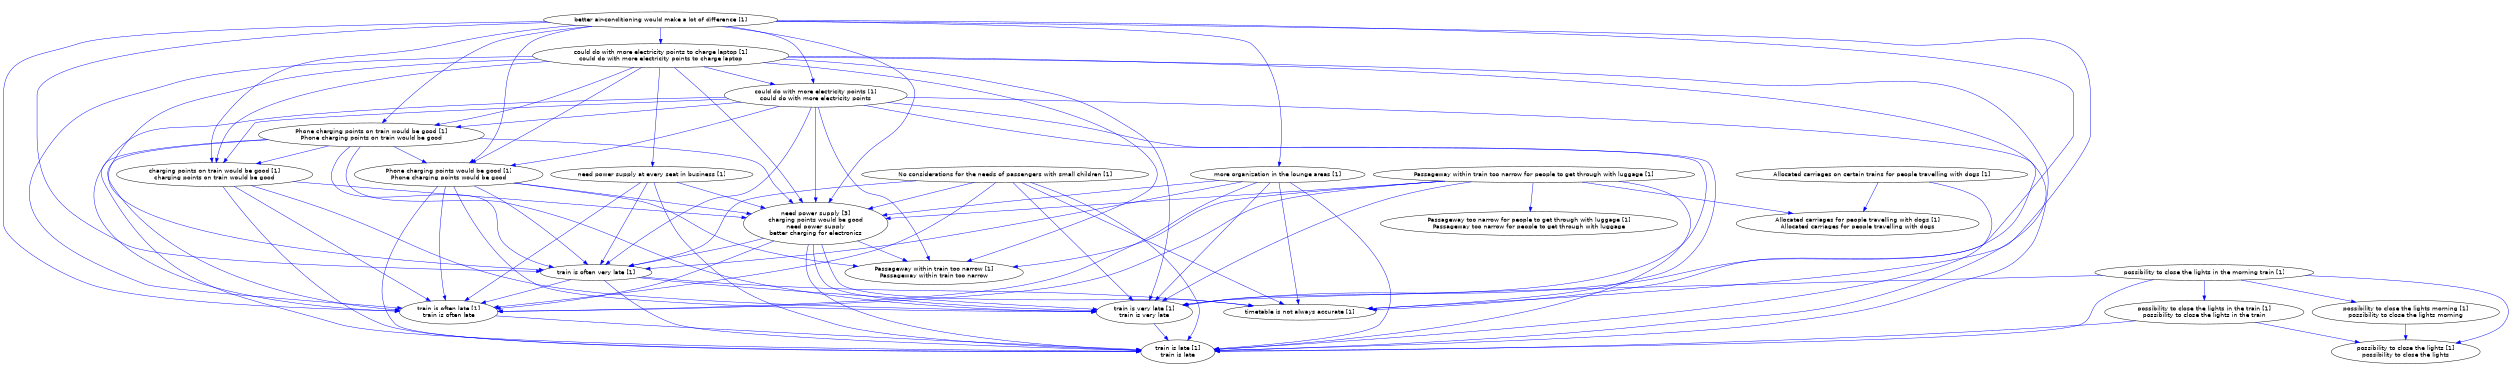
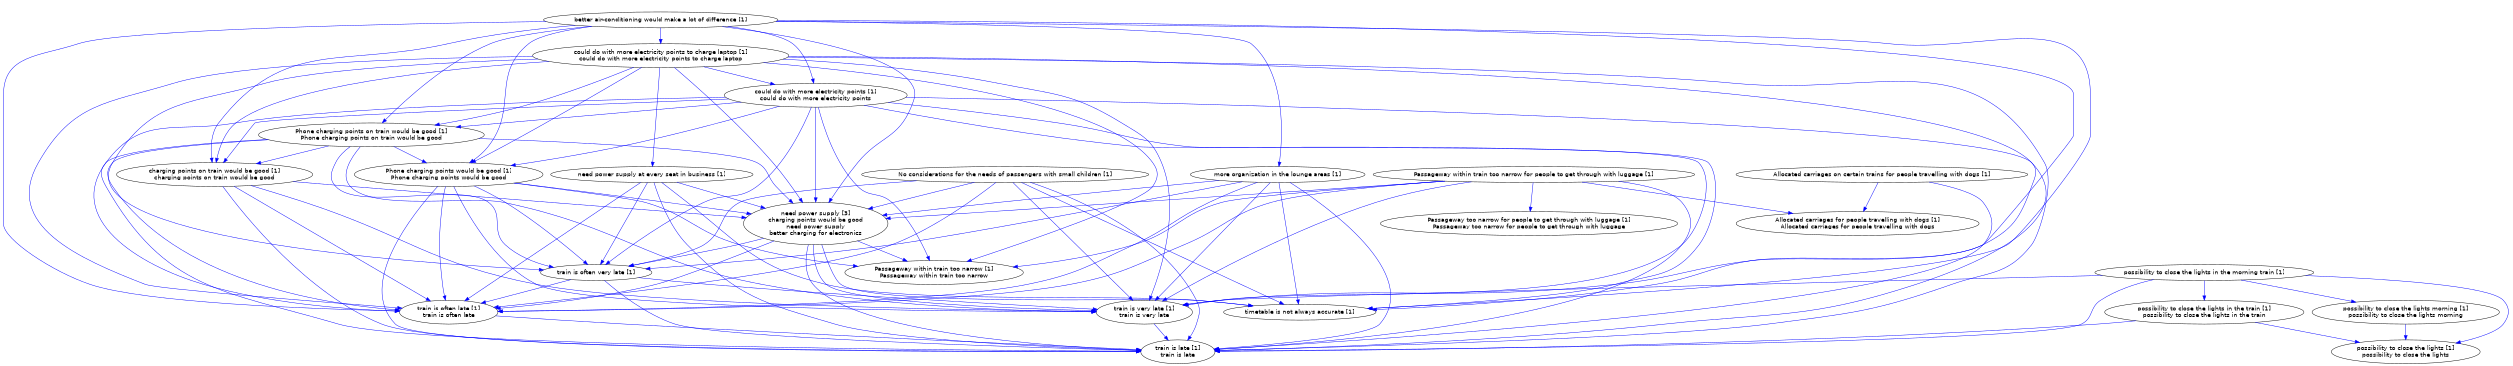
(37, 134) -> none
(946, 291) -> (816, 282)
